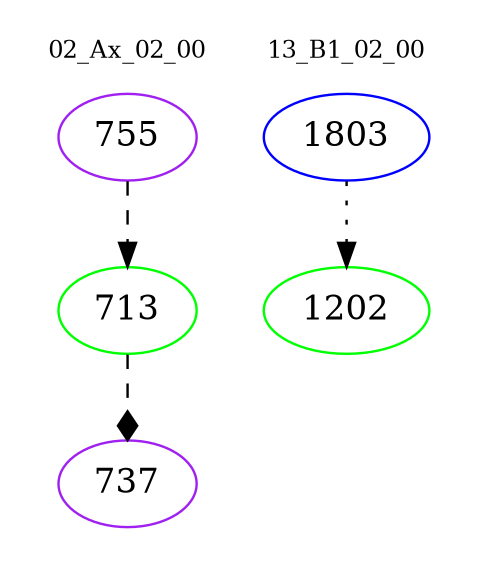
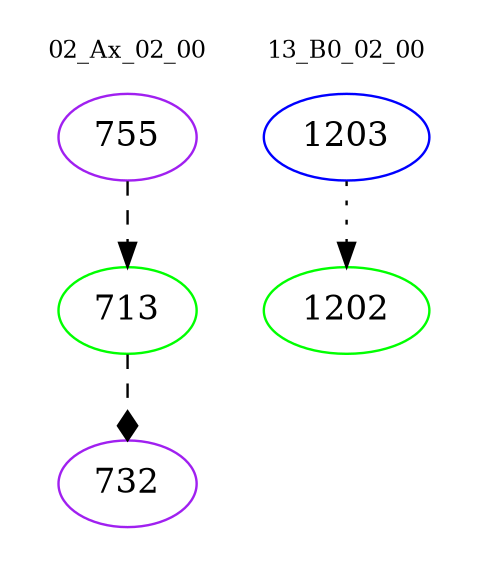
(347, 52) -> (347, 52)
(347, 137) -> (347, 137)
(128, 484) -> (128, 484)
